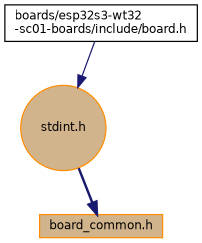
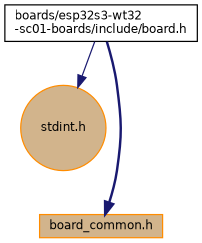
(86, 185) -> (121, 122)
